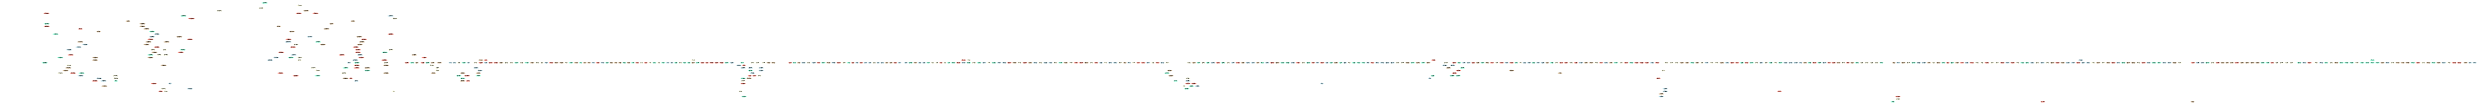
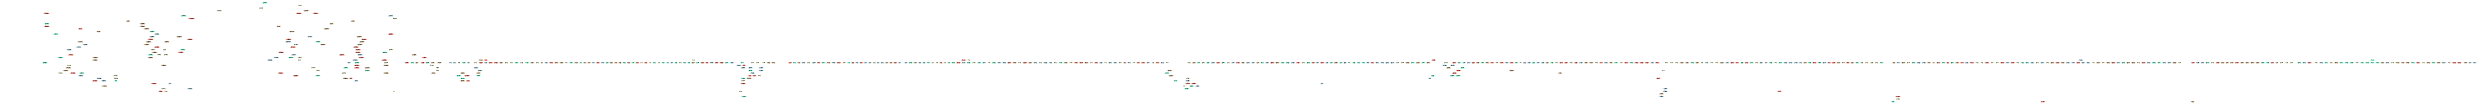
(712, 63) -> (712, 63)
